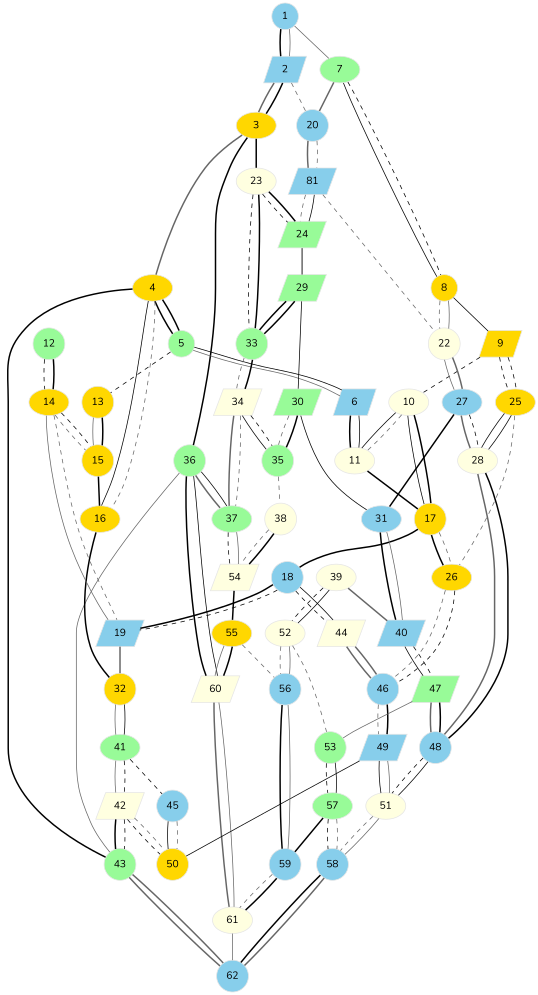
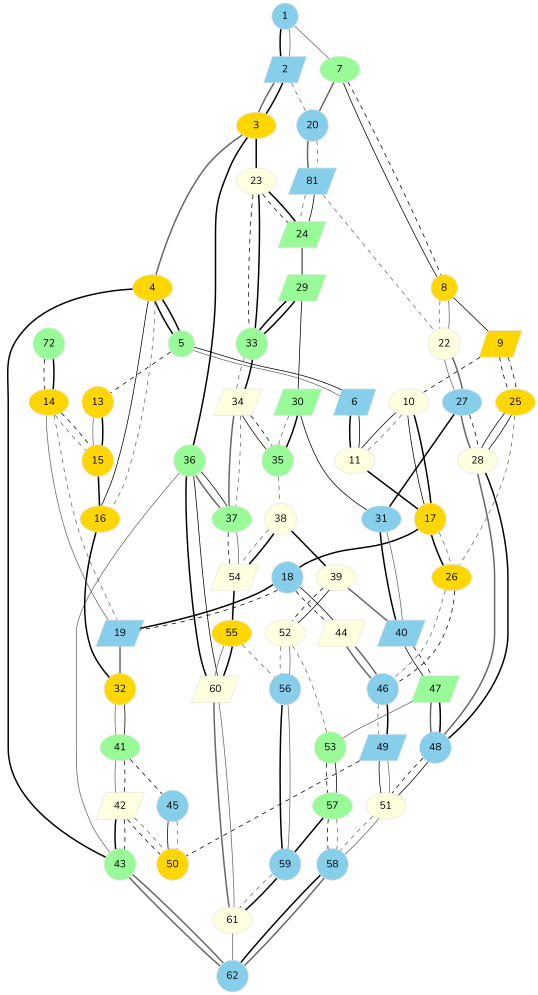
(49, 344) -> (49, 344)
none -> (309, 548)
(273, 808) -> (273, 808)
